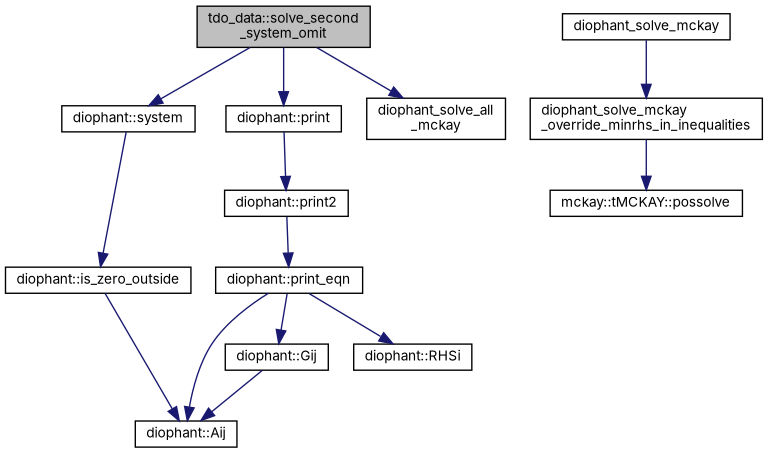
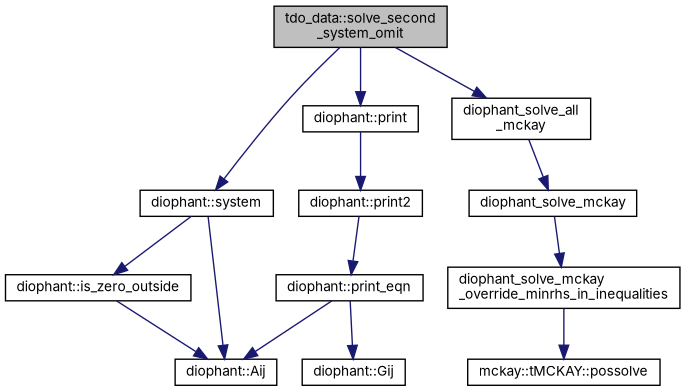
none -> (536, 158)
(413, 357) -> none
(237, 391) -> (216, 281)
